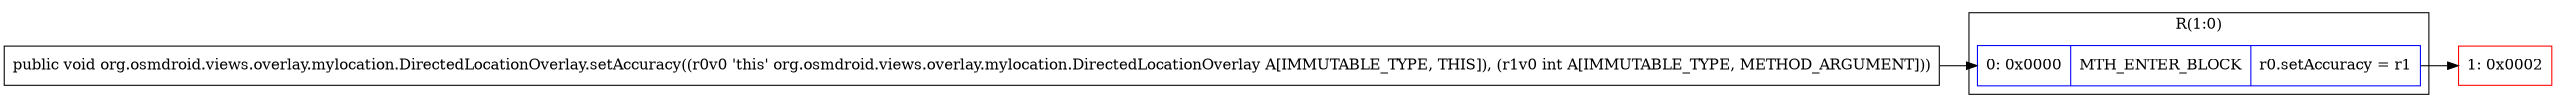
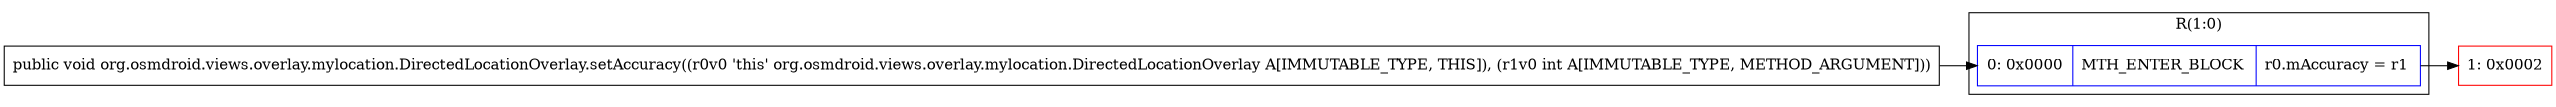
(2336, 65) -> (2337, 65)
